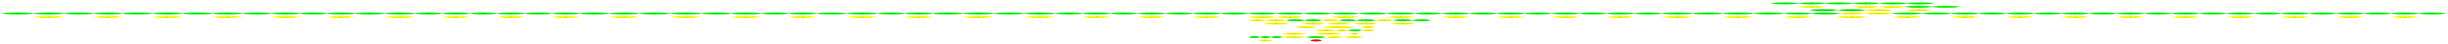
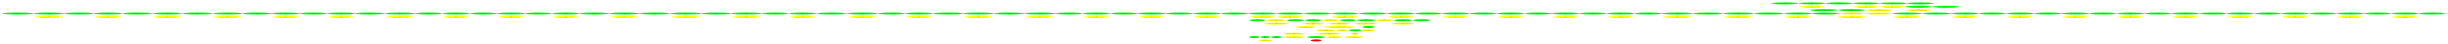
(1257, 20) -> (1257, 20)
(1369, 27) -> (1369, 27)
